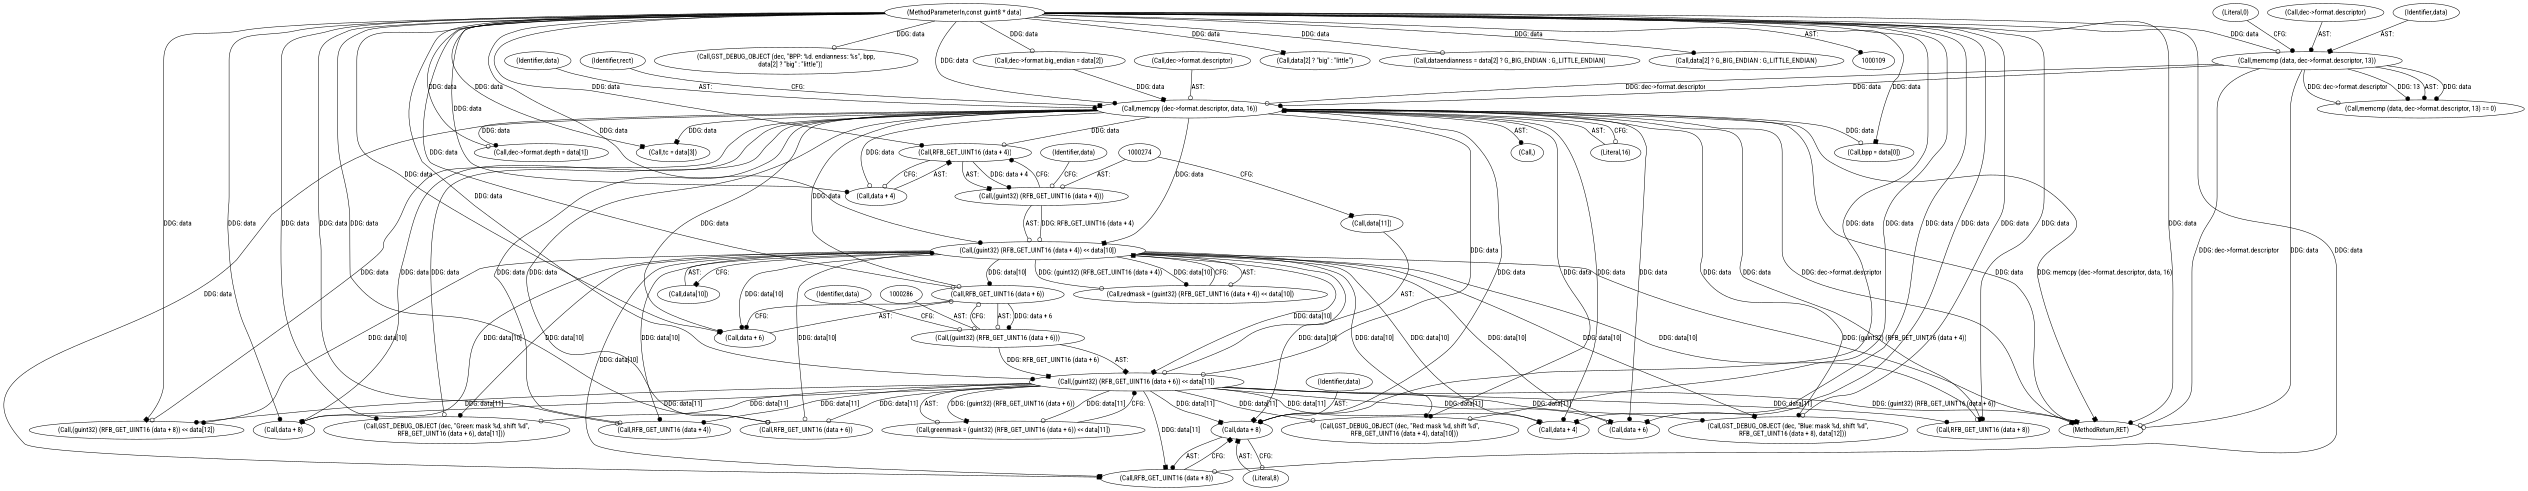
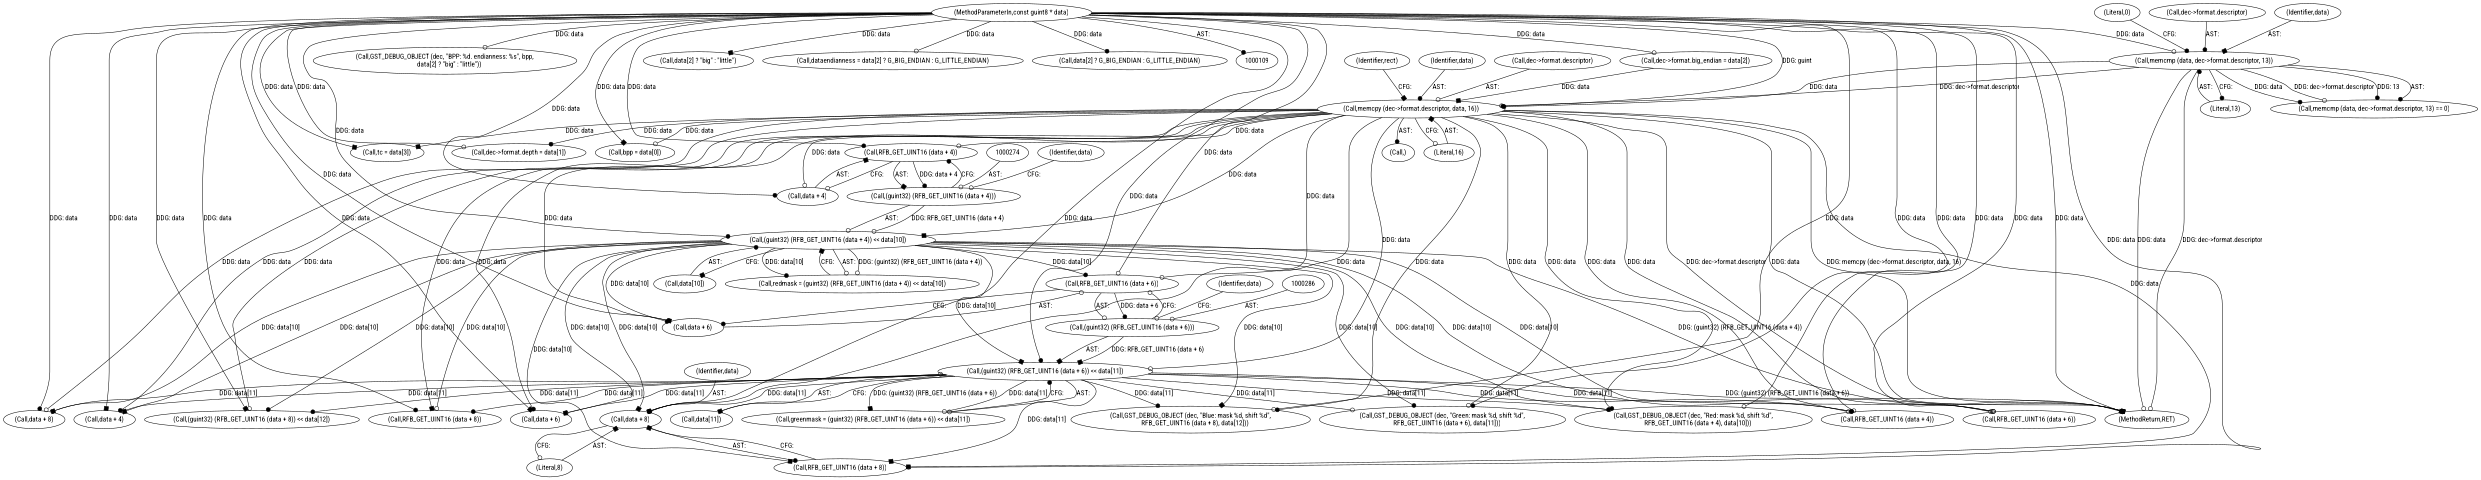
(955, 61) -> (1797, 61)
none -> (2225, 109)
(1254, 183) -> (835, 397)
